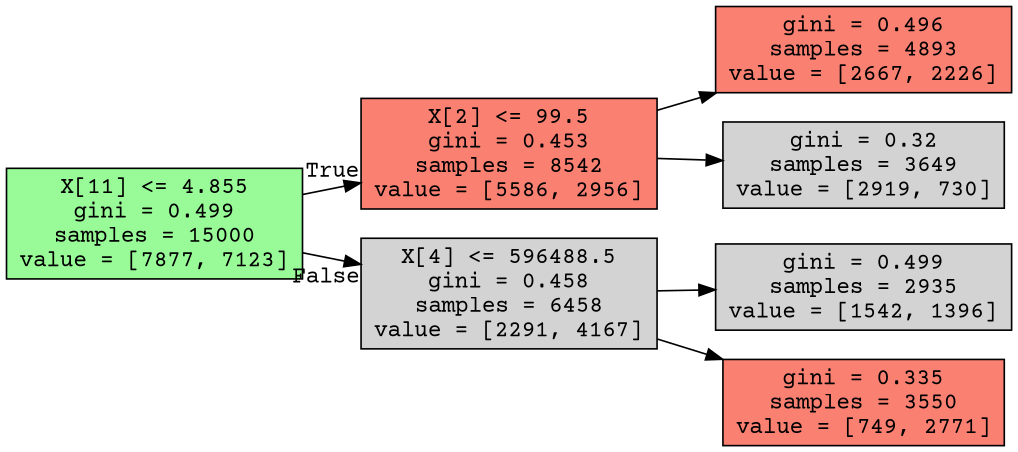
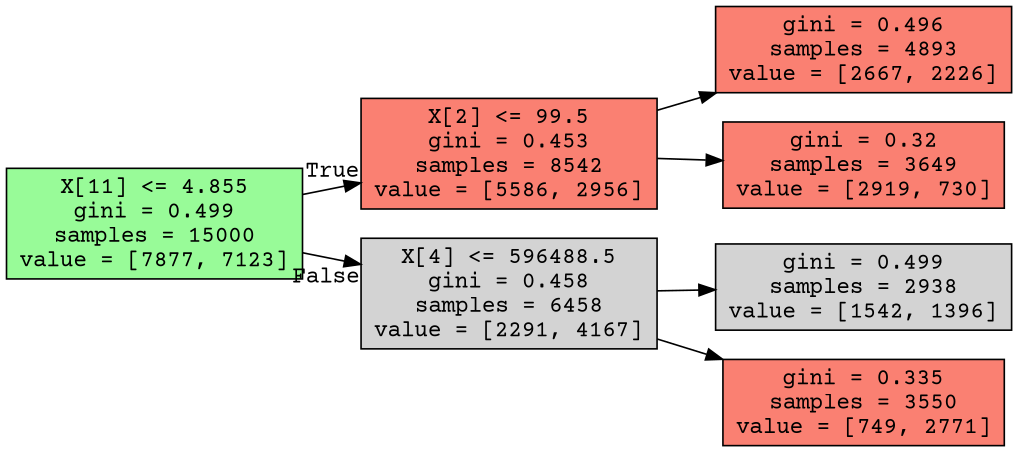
(864, 165) -> (864, 165)
(864, 287) -> (864, 287)
